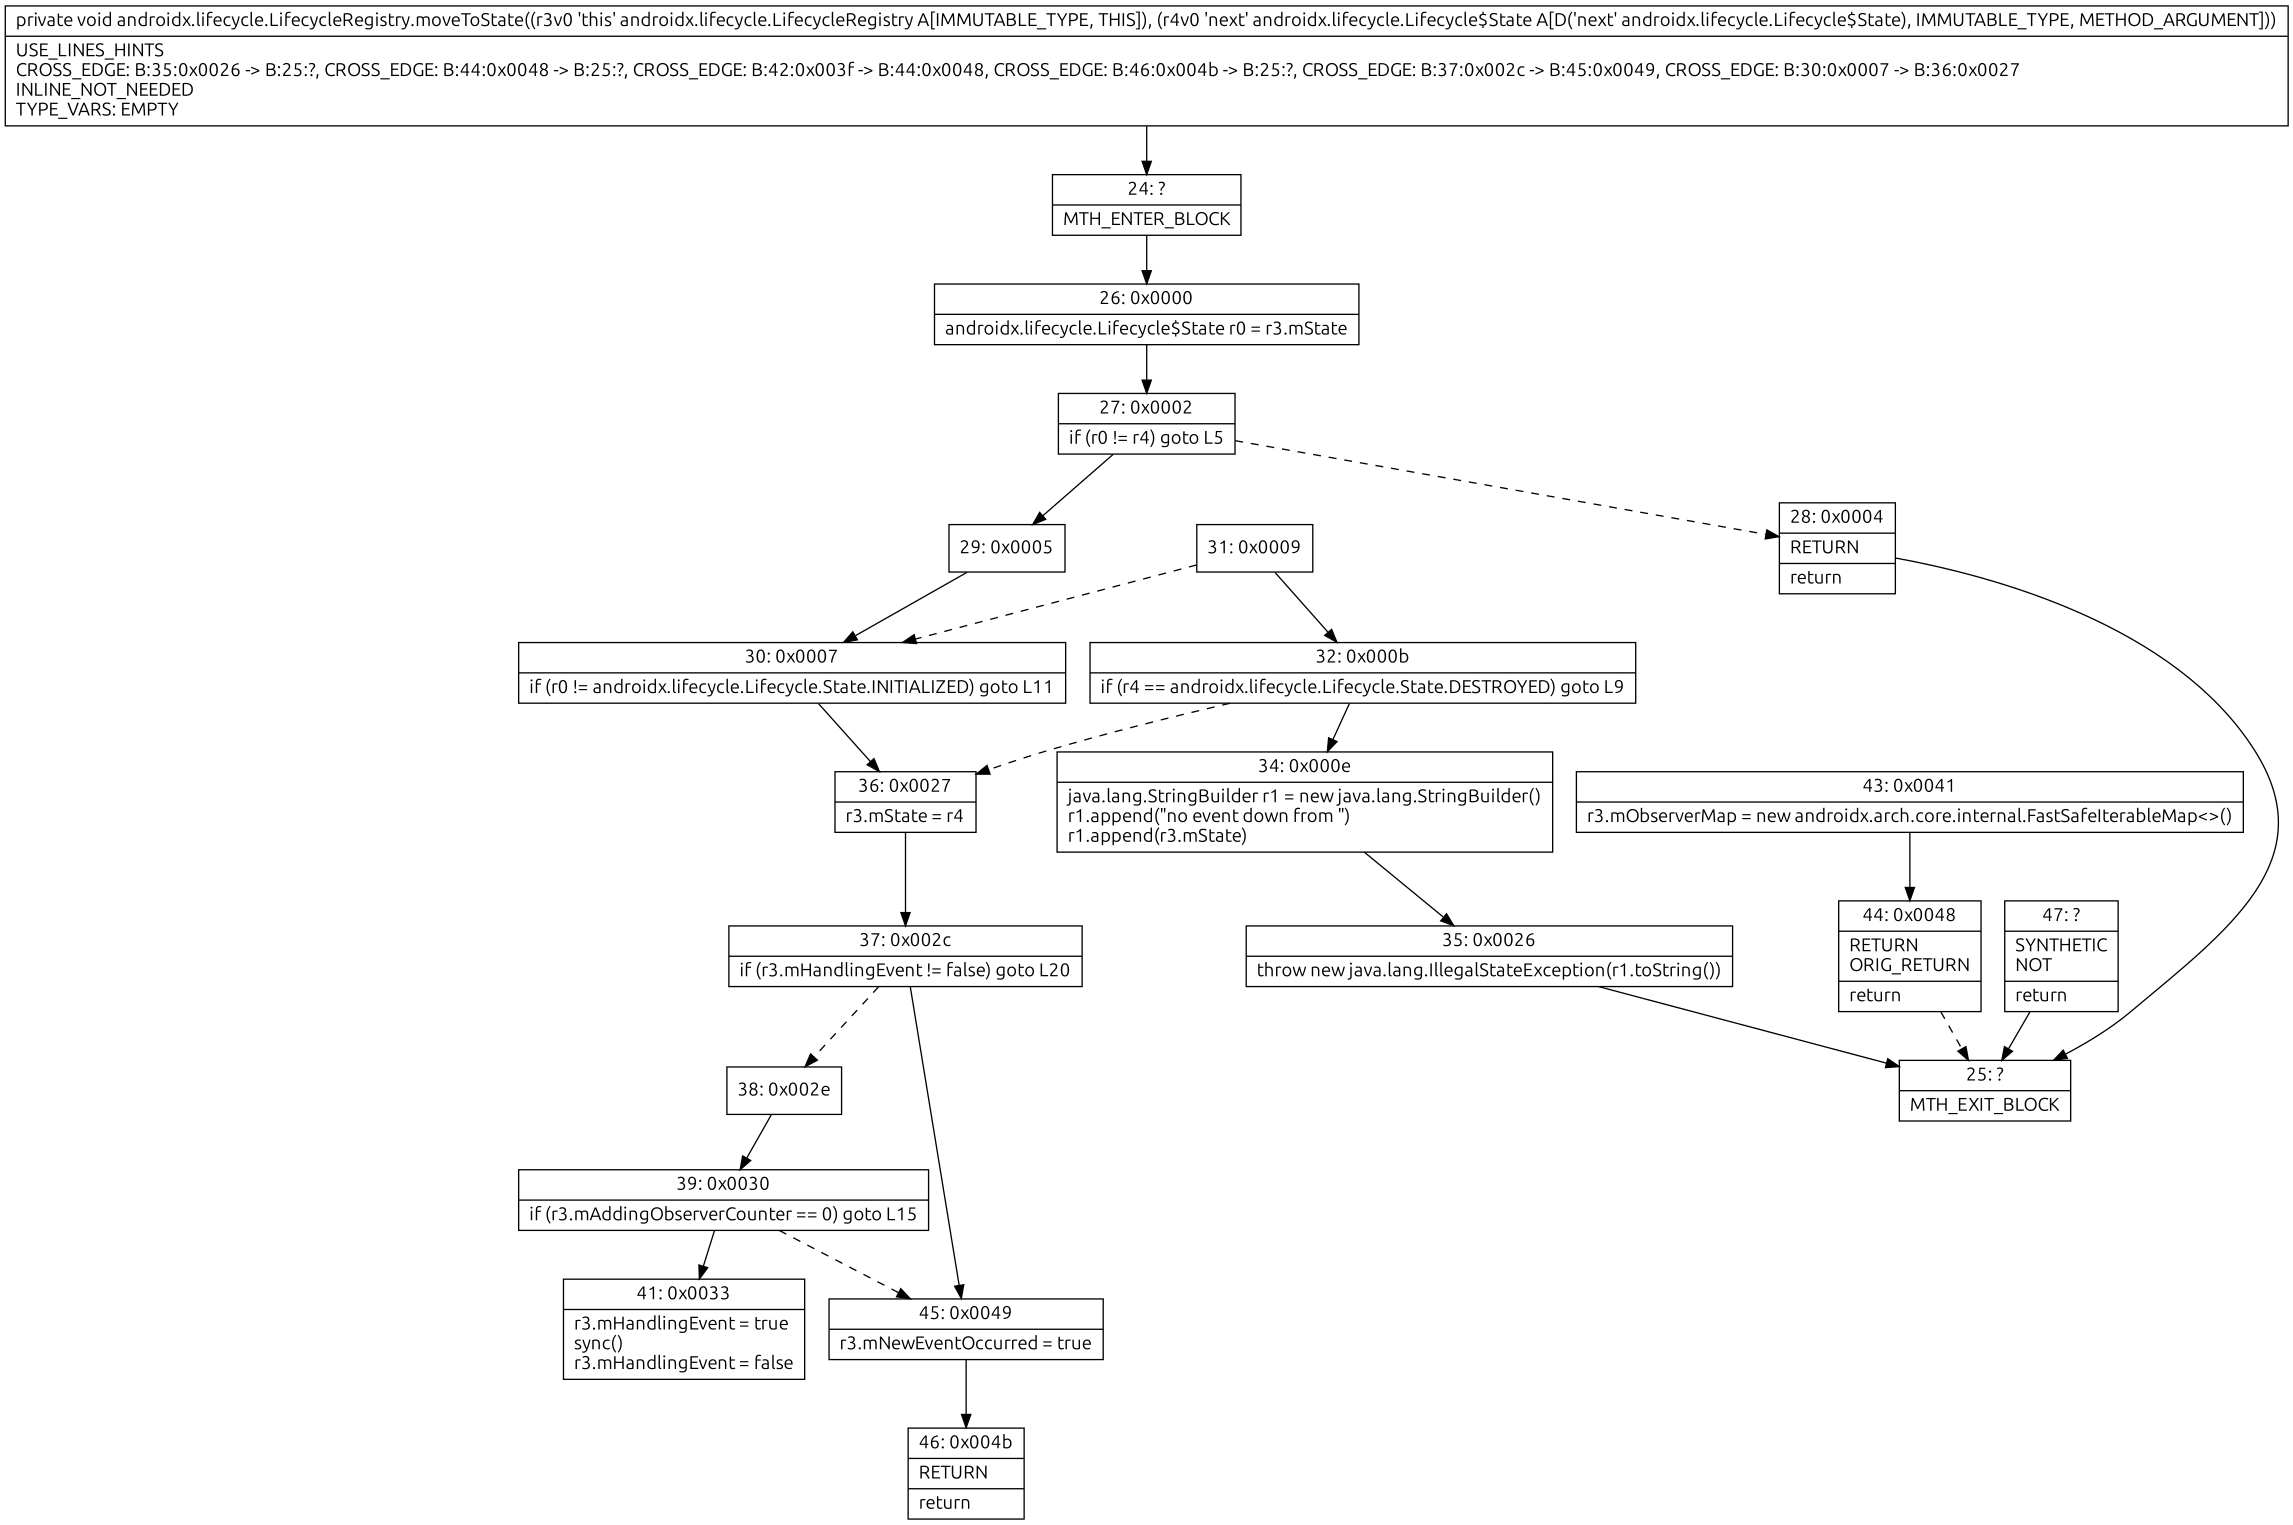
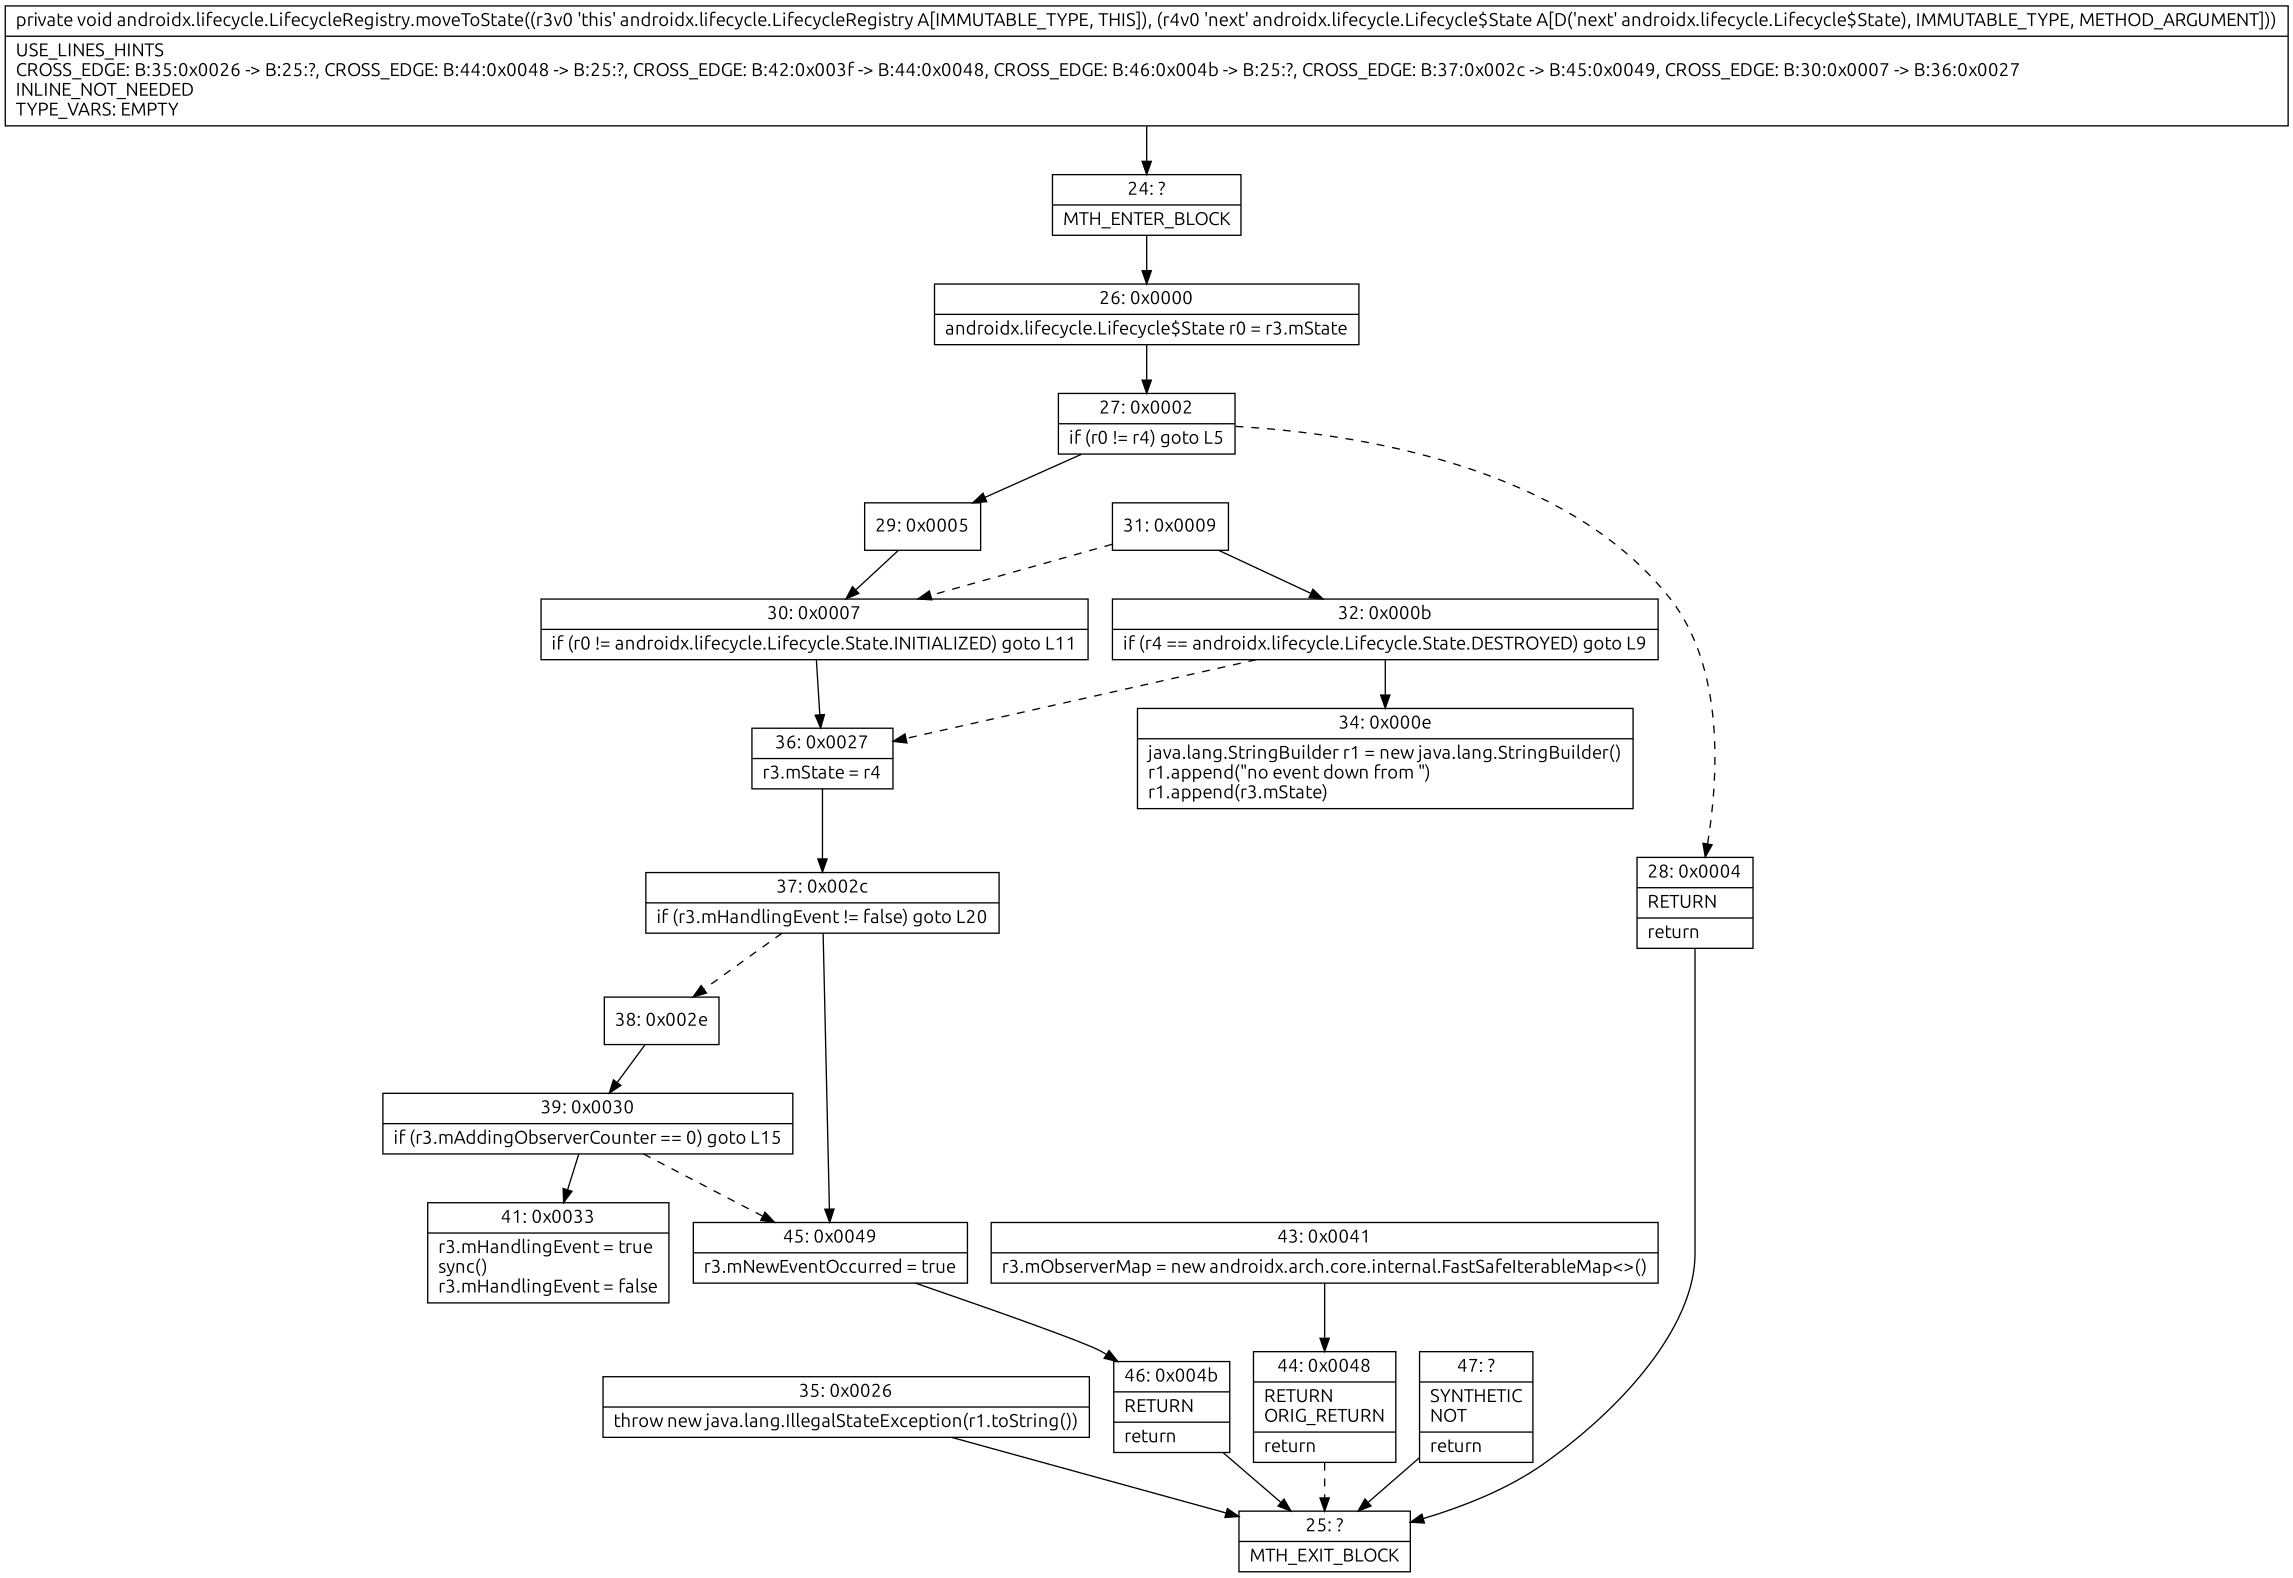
(1404, 885) -> none
none -> (1252, 1477)
